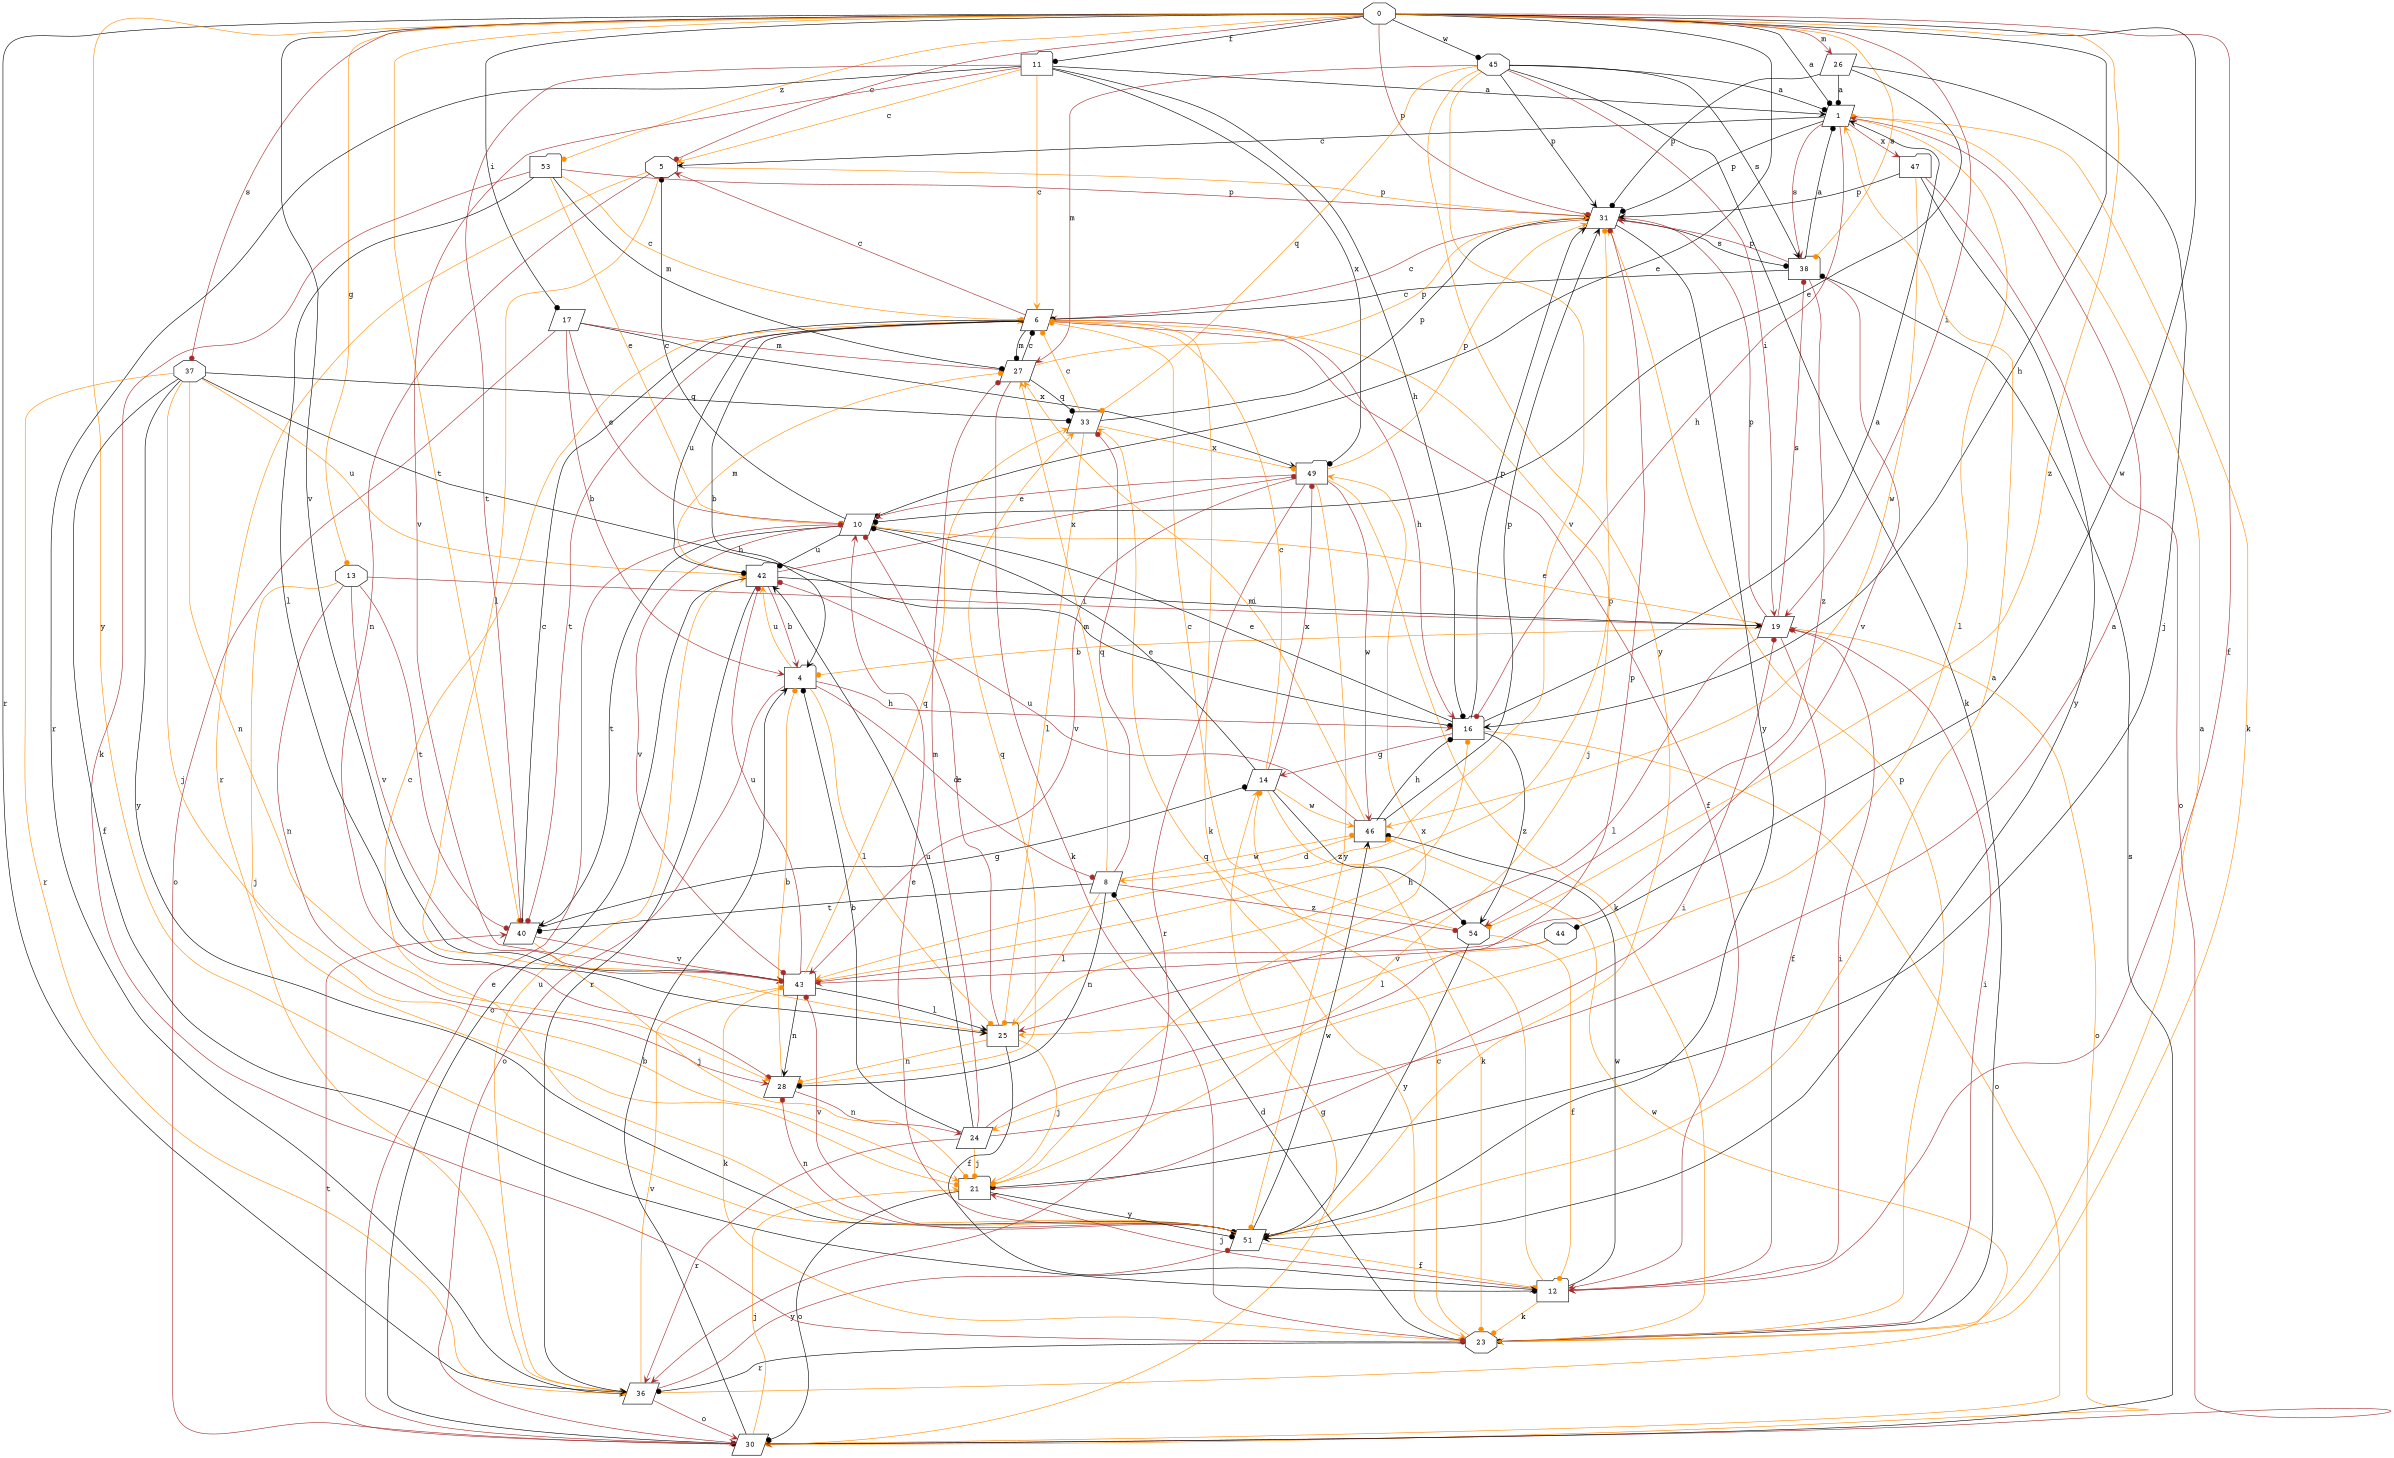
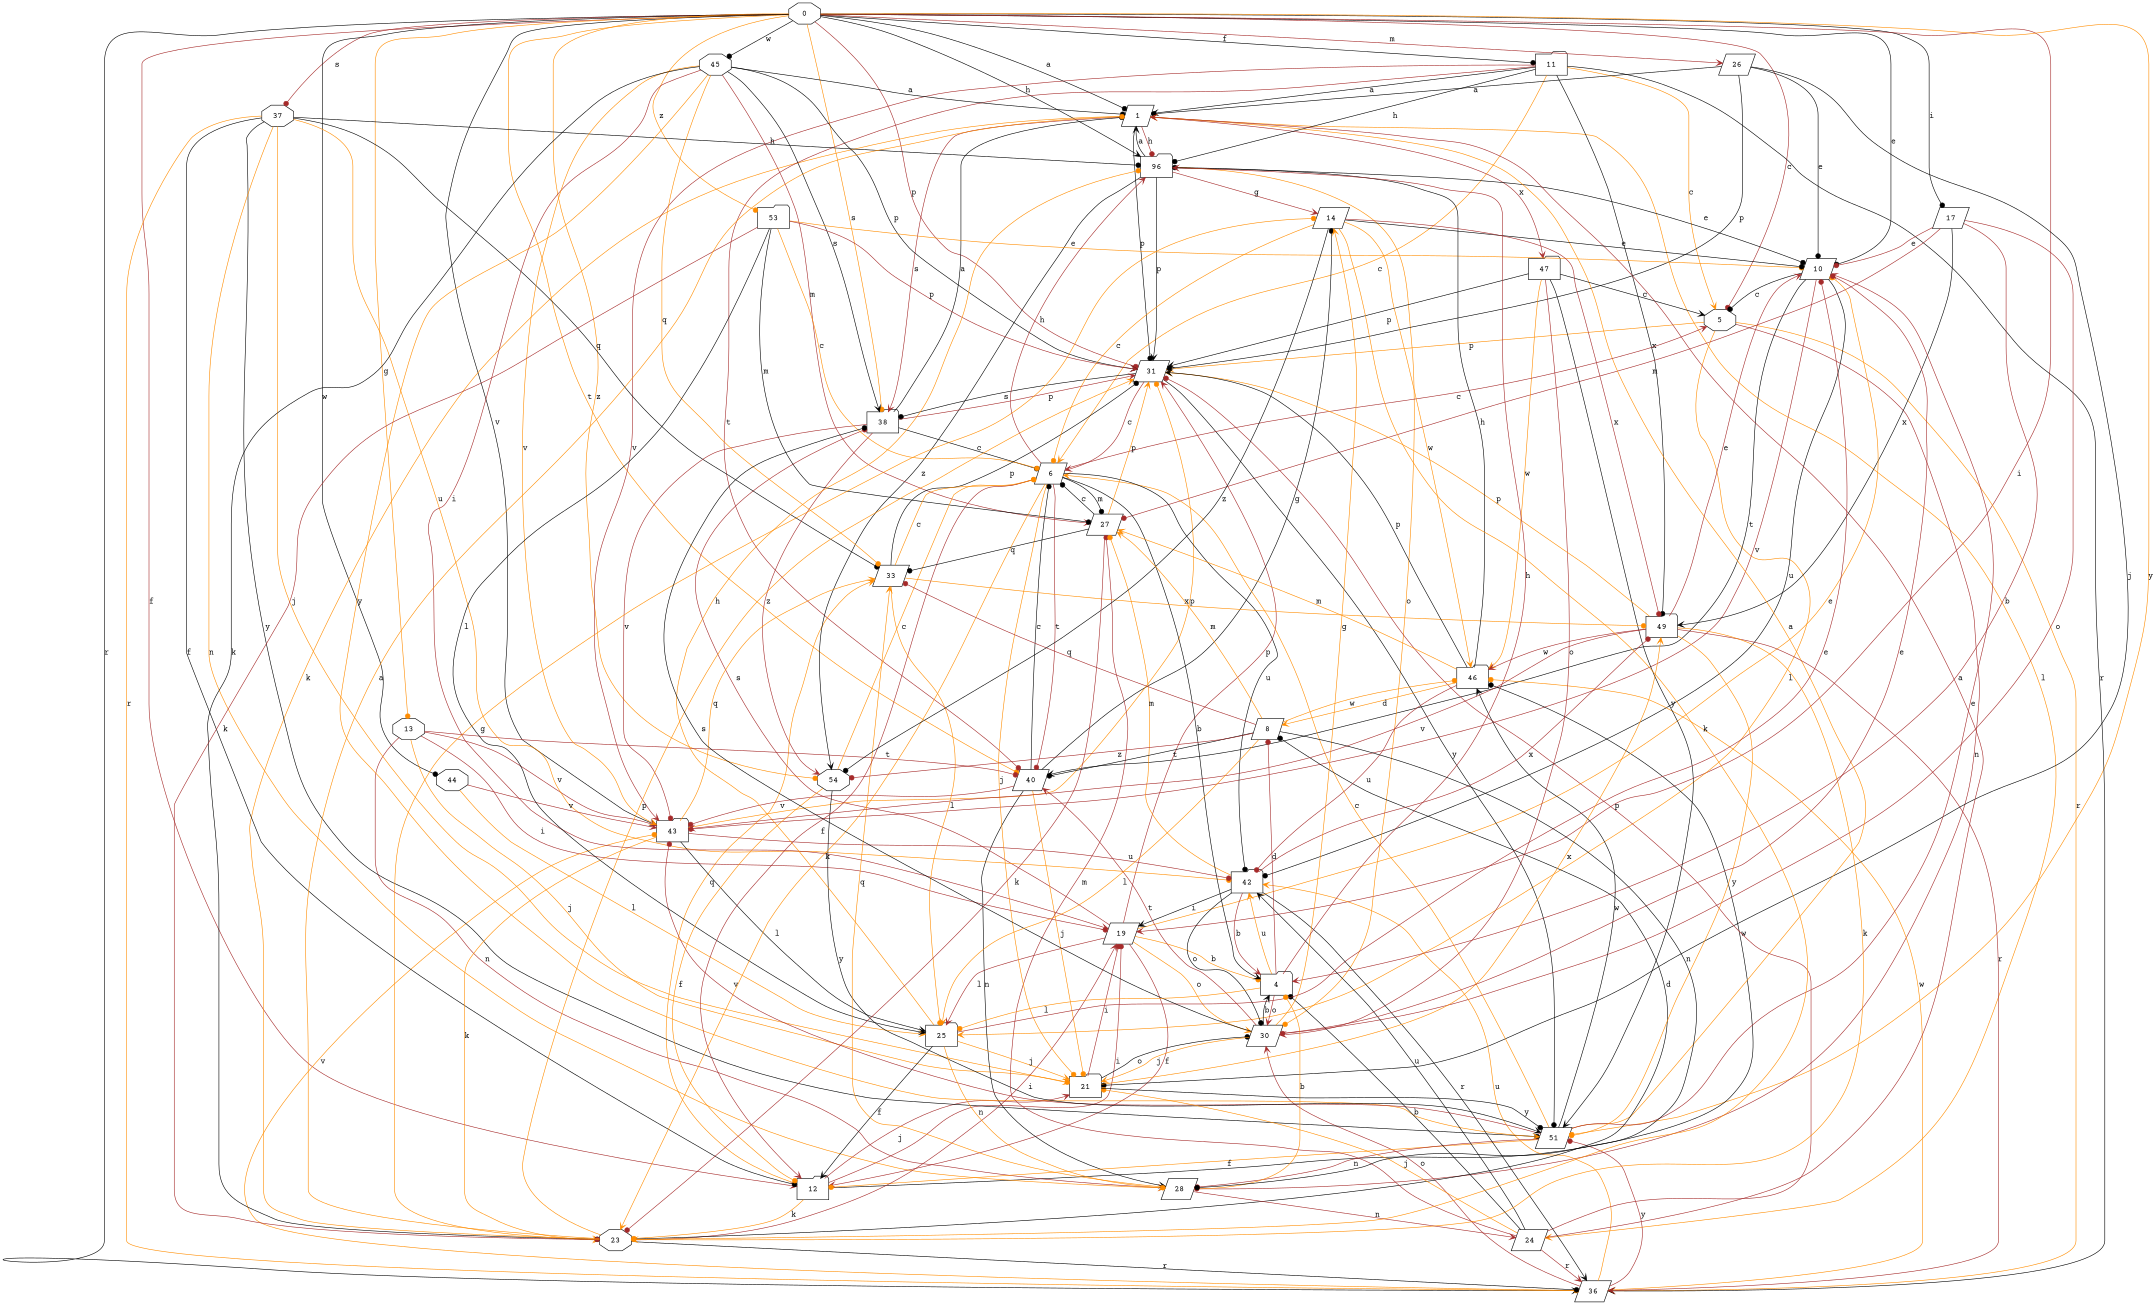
(1283, 140) -> (1630, 294)
(1468, 729) -> (1157, 167)
(791, 1033) -> (986, 1009)
(1439, 1061) -> (483, 729)
